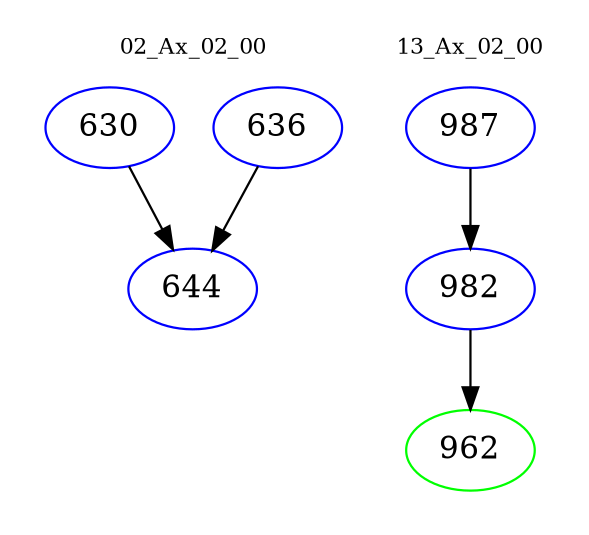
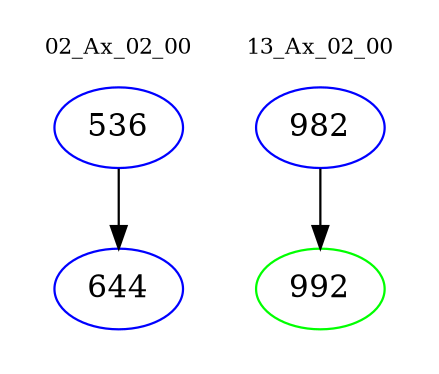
(110, 128) -> none
(278, 128) -> (119, 128)
(470, 128) -> none
(470, 450) -> (320, 289)
